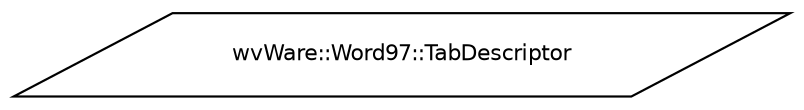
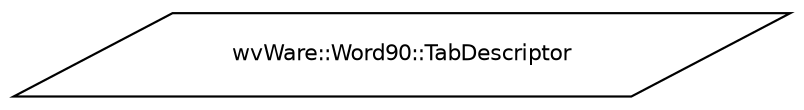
(402, 55) -> (402, 55)
